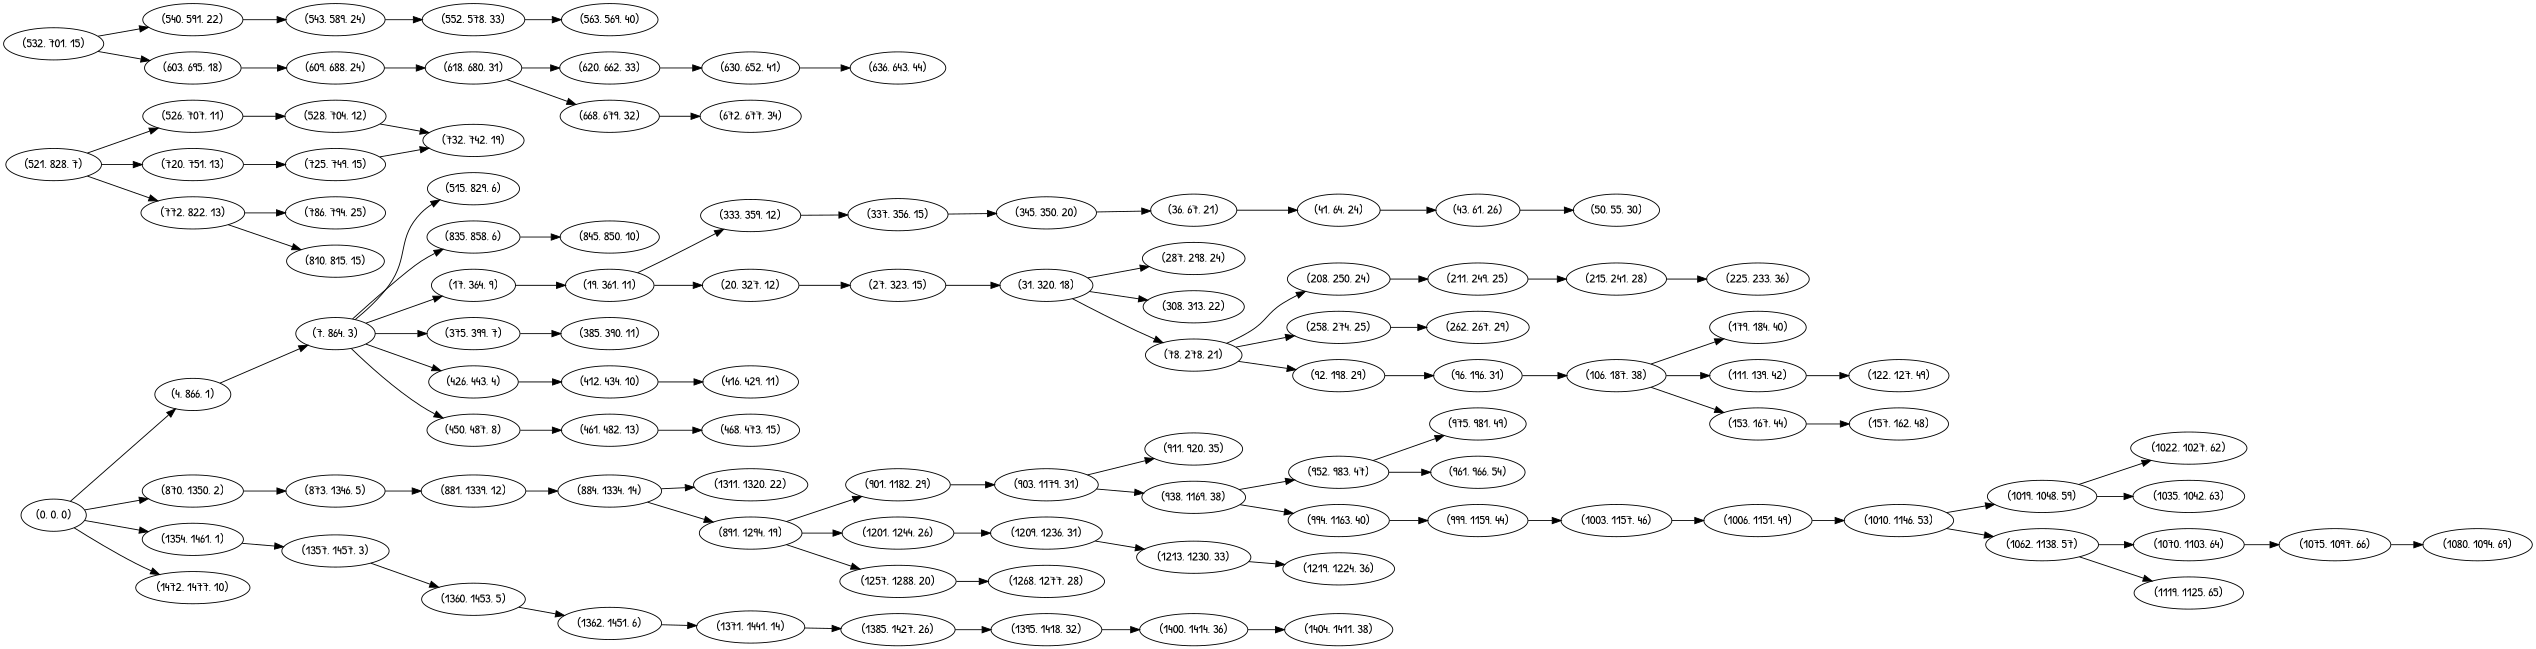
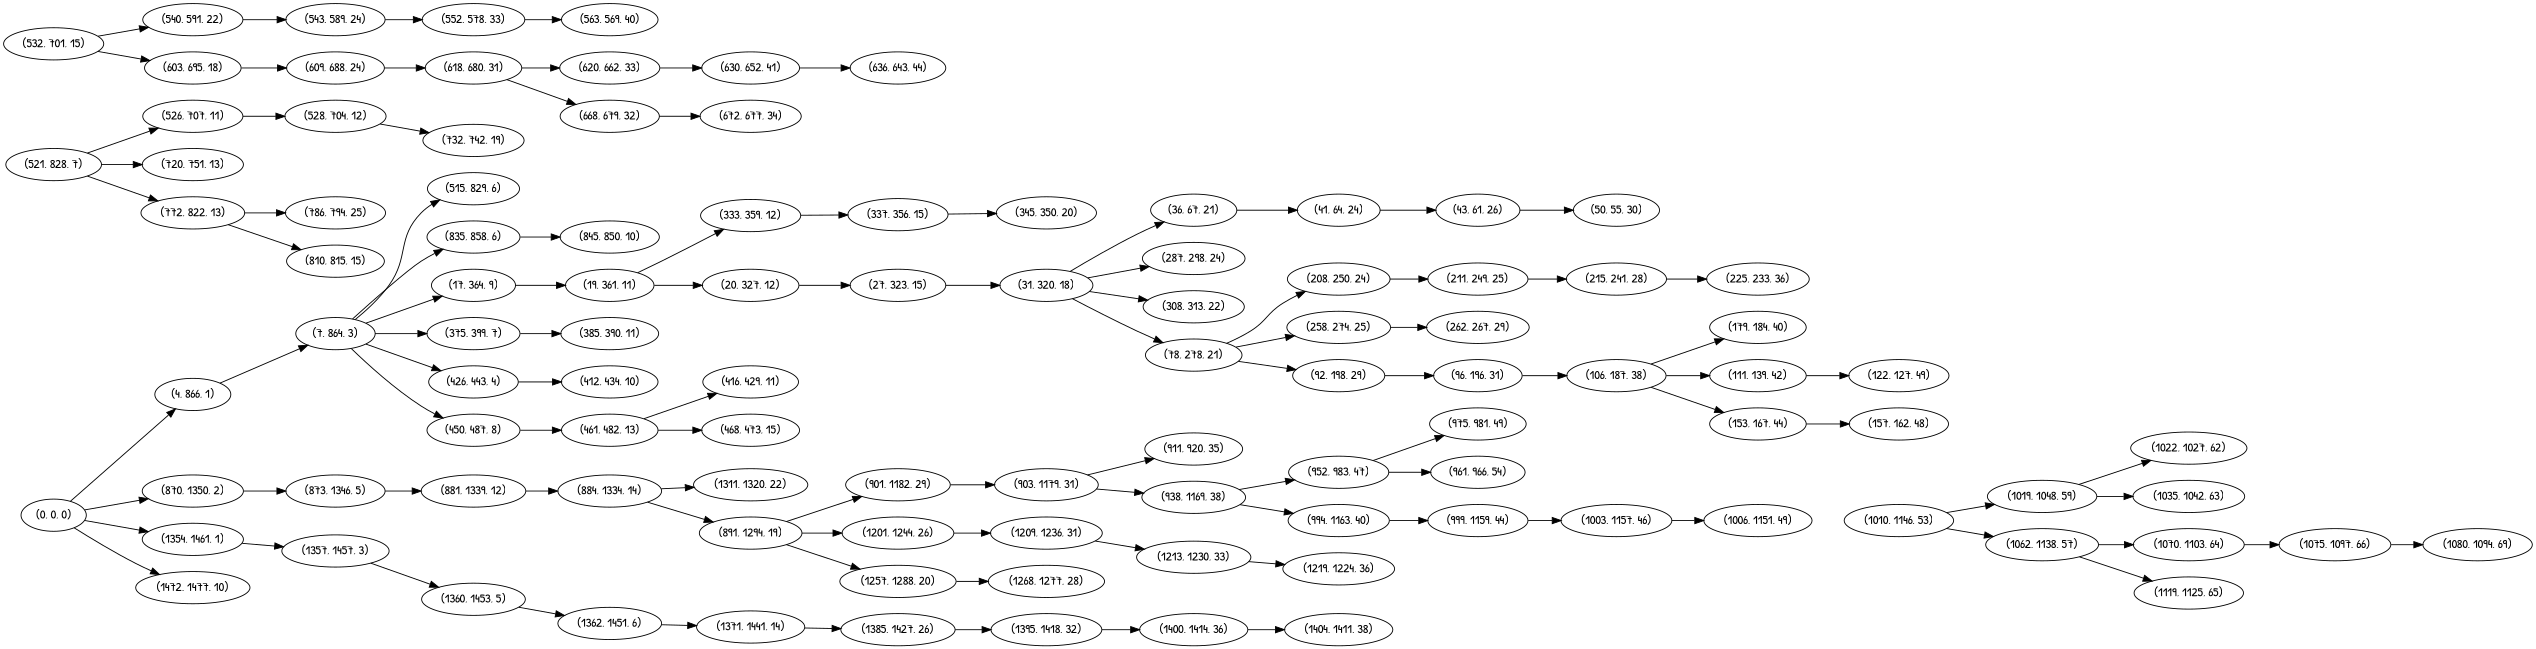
(335, 165) -> none
(1119, 212) -> (1112, 247)
(676, 382) -> (676, 407)
(1824, 521) -> none
